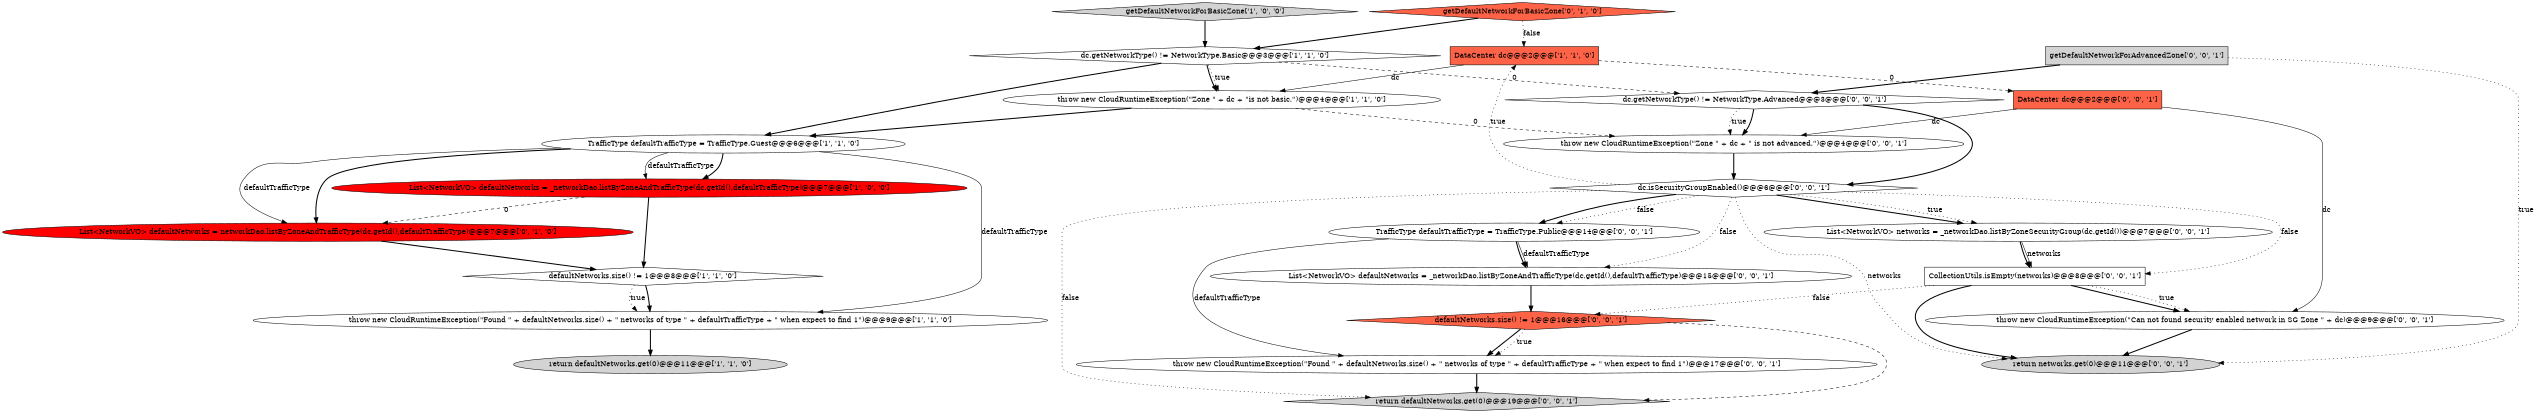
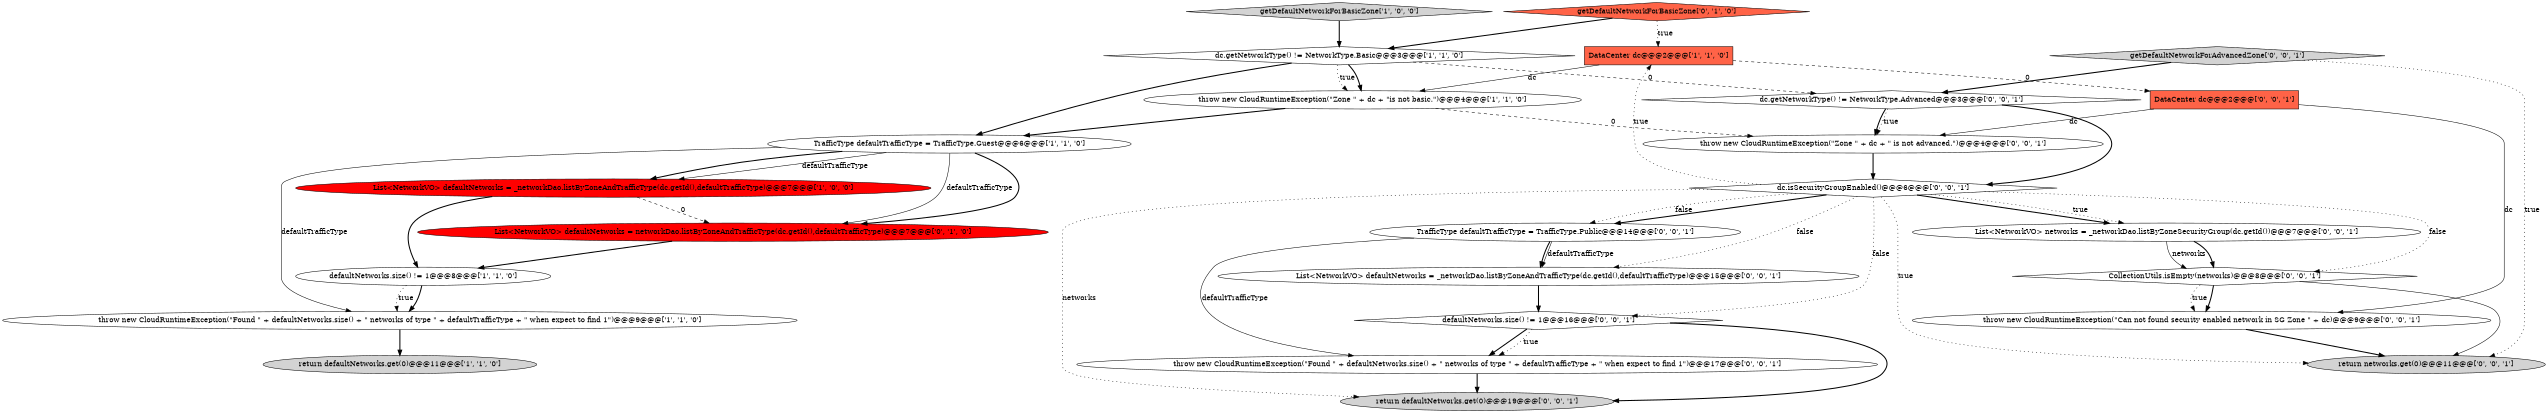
(1532, 34) -> (1665, 34)
(2137, 56) -> (2217, 56)
(643, 276) -> (423, 276)
(1885, 276) -> (1906, 276)
(2035, 276) -> (2215, 276)
(1071, 298) -> (1079, 298)
(1767, 300) -> (1796, 302)
(1531, 320) -> (1538, 320)
(1926, 334) -> (2432, 294)
(1882, 372) -> (1869, 381)
(1477, 402) -> (1477, 402)
